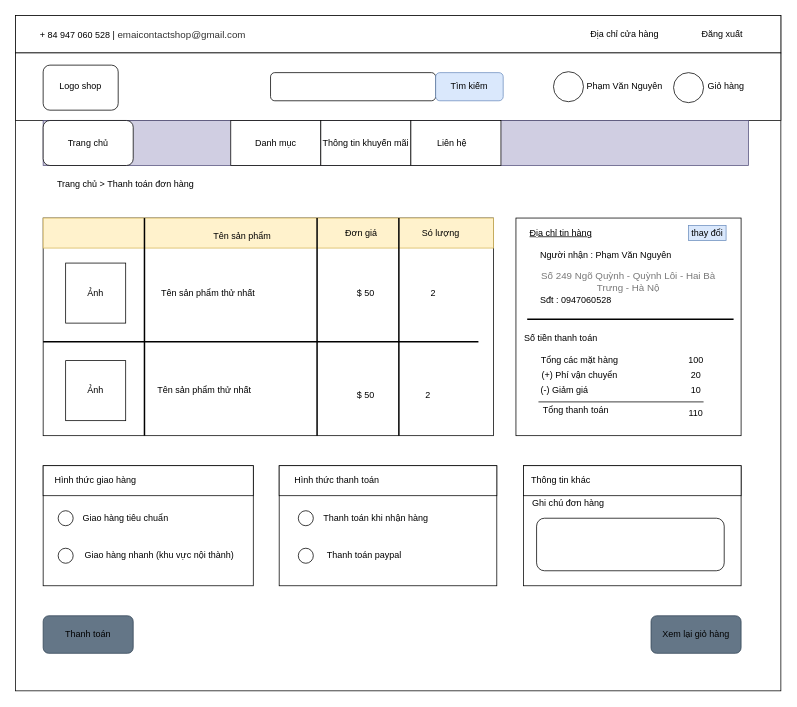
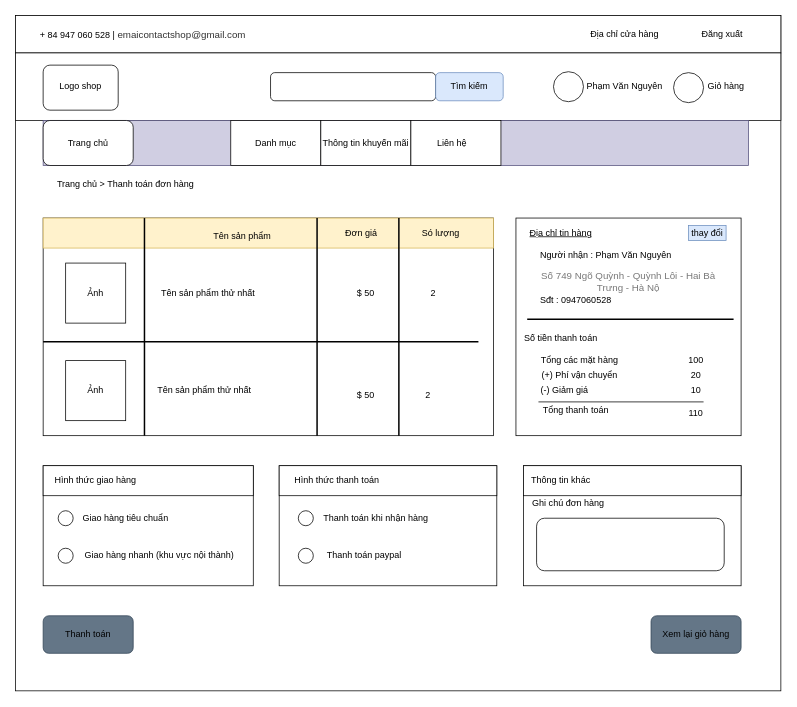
(628, 282) -> (628, 282)
